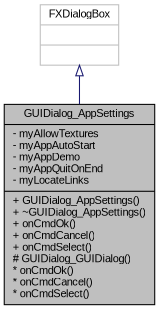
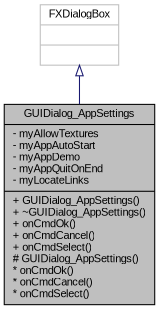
(72, 259) -> (76, 259)
